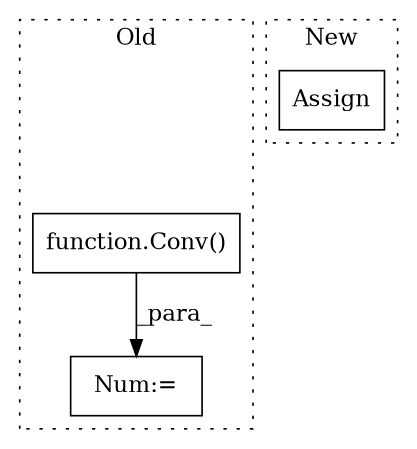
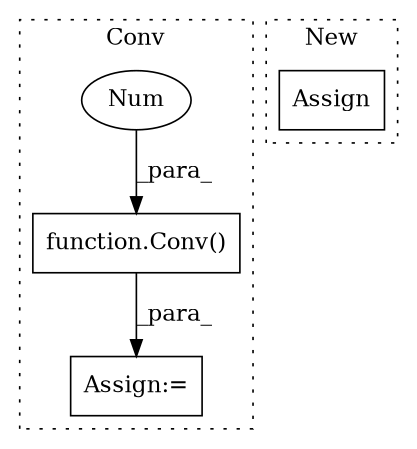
(136, 39) -> (136, 39)
none -> (136, 100)
(136, 386) -> (136, 386)
